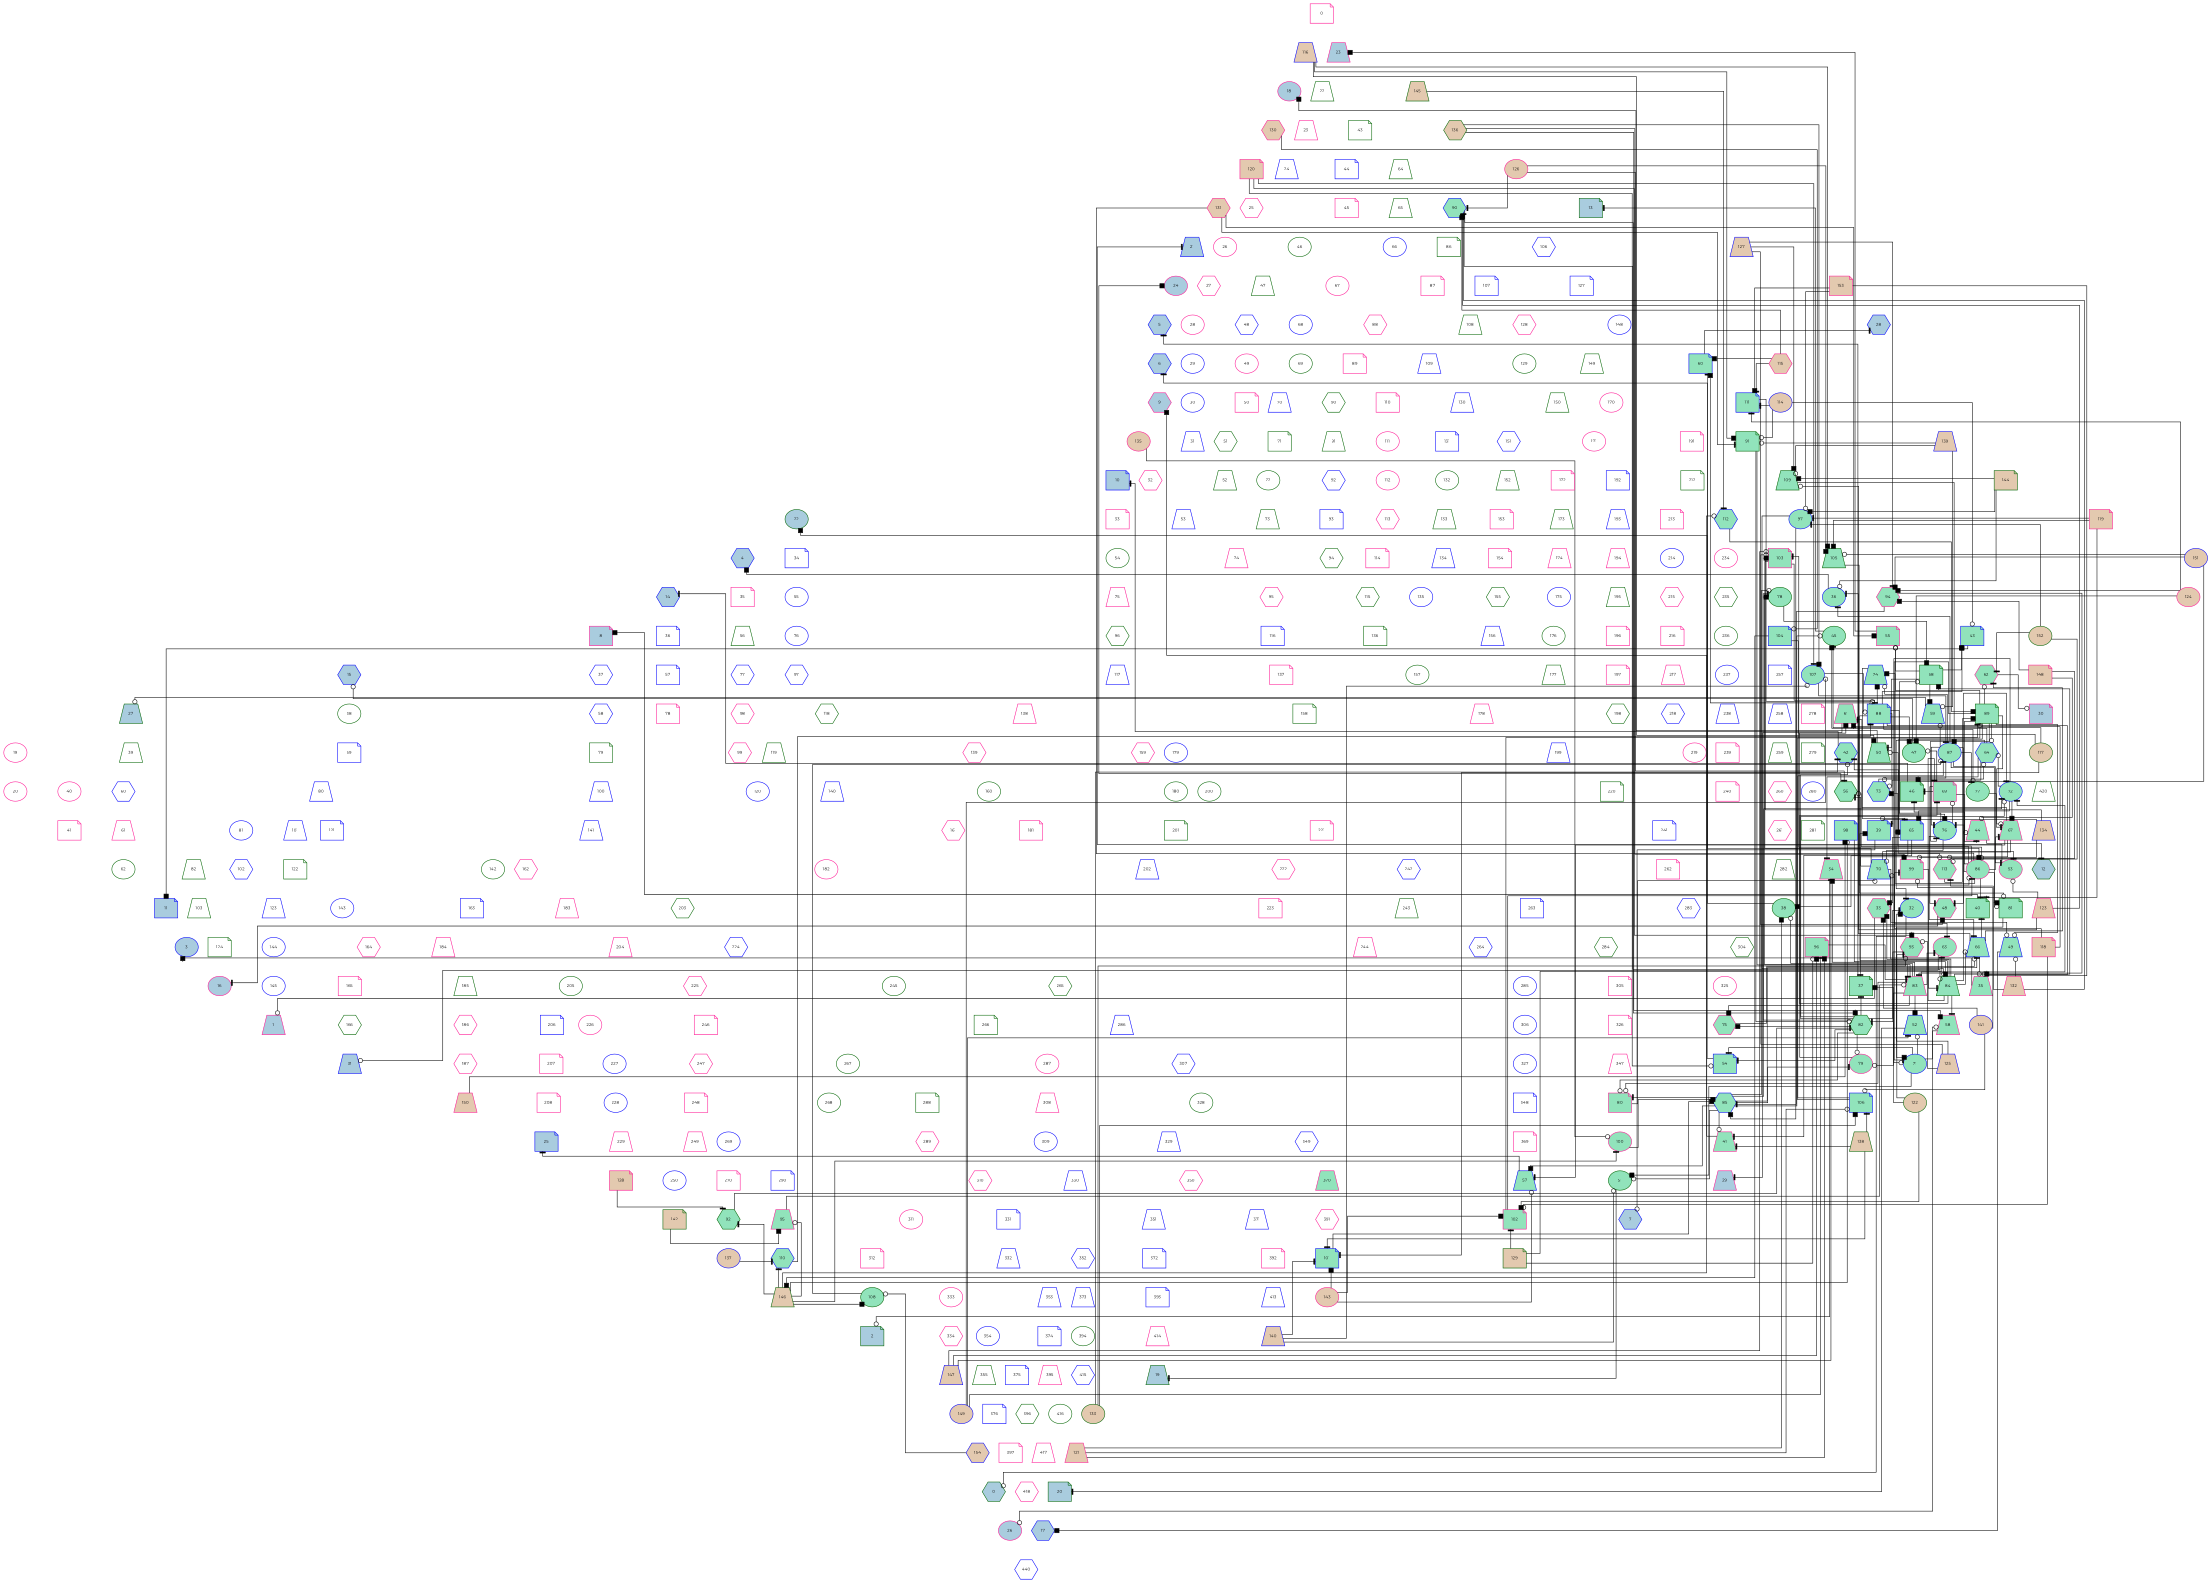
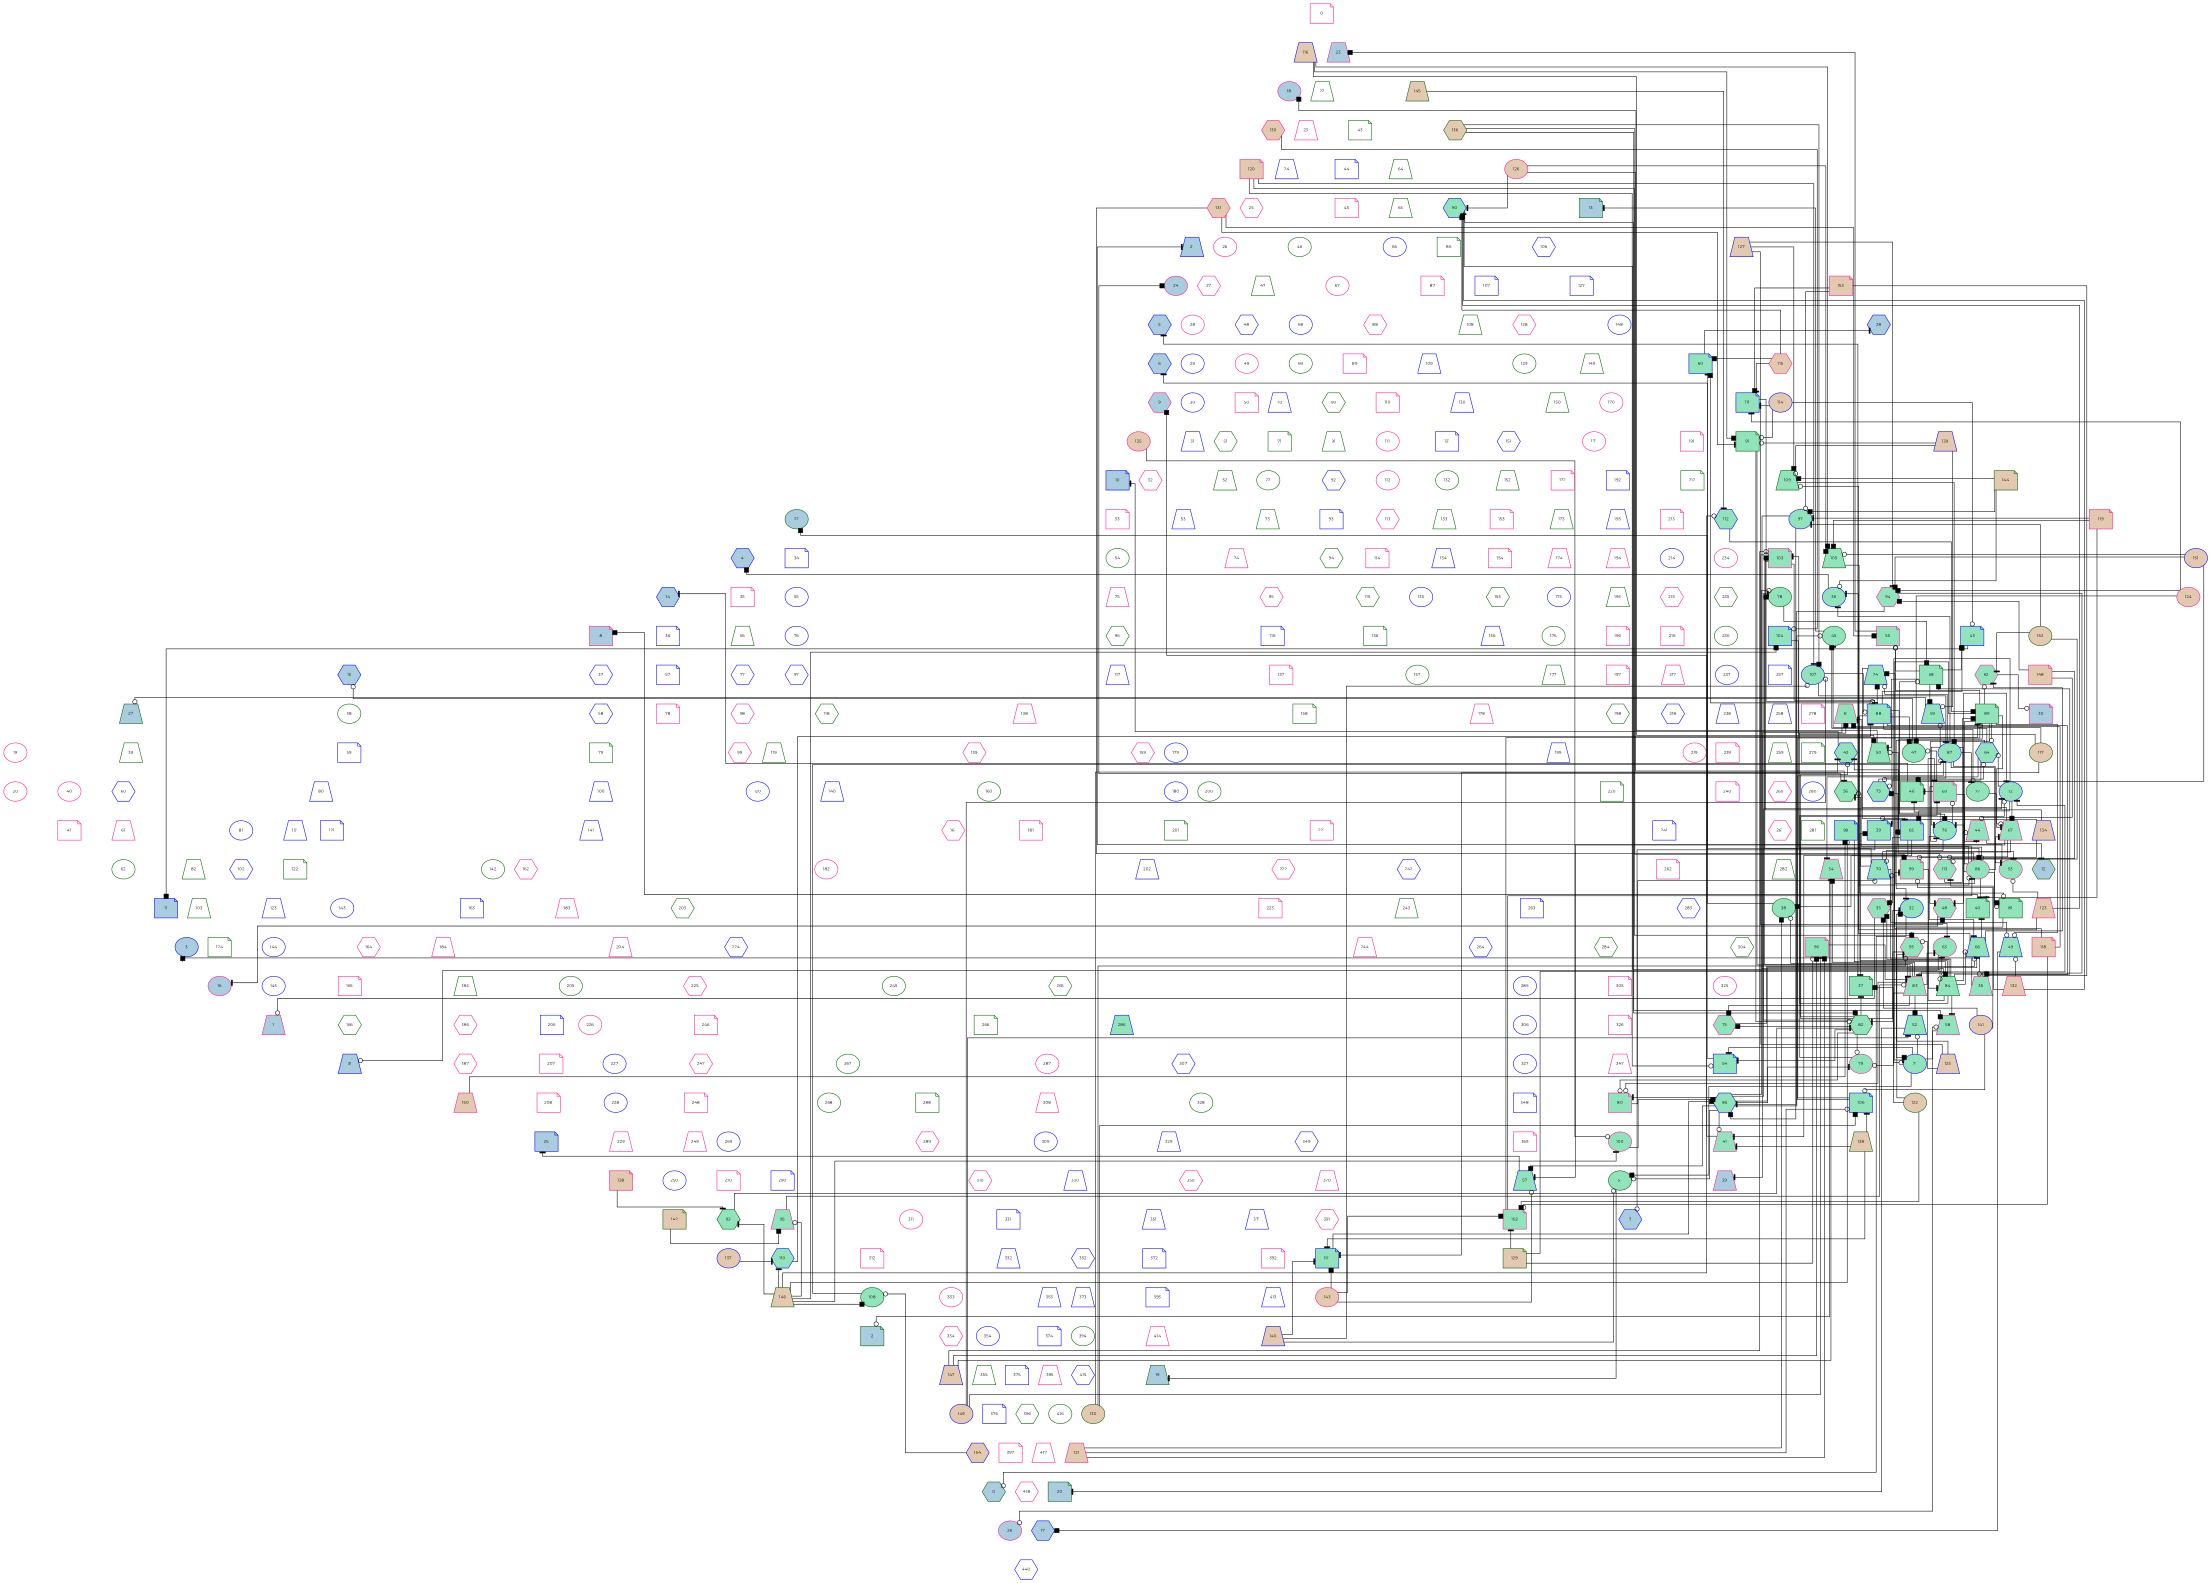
(1176, 792) -> (1176, 792)
(2044, 792) -> none
(1122, 1025) -> (1122, 1025)
(1327, 1181) -> (1327, 1181)
(1596, 1278) -> (961, 652)
